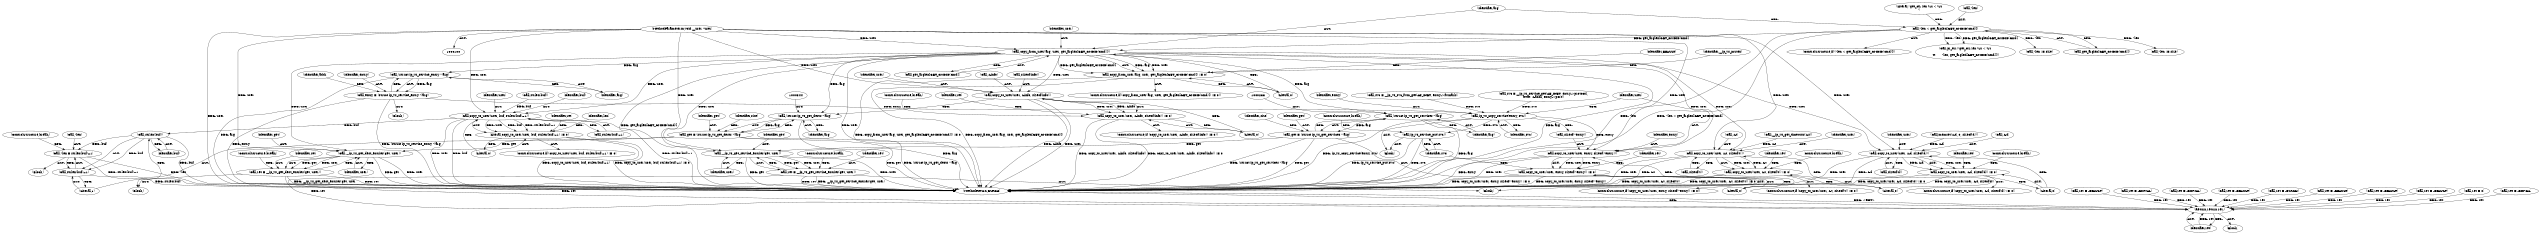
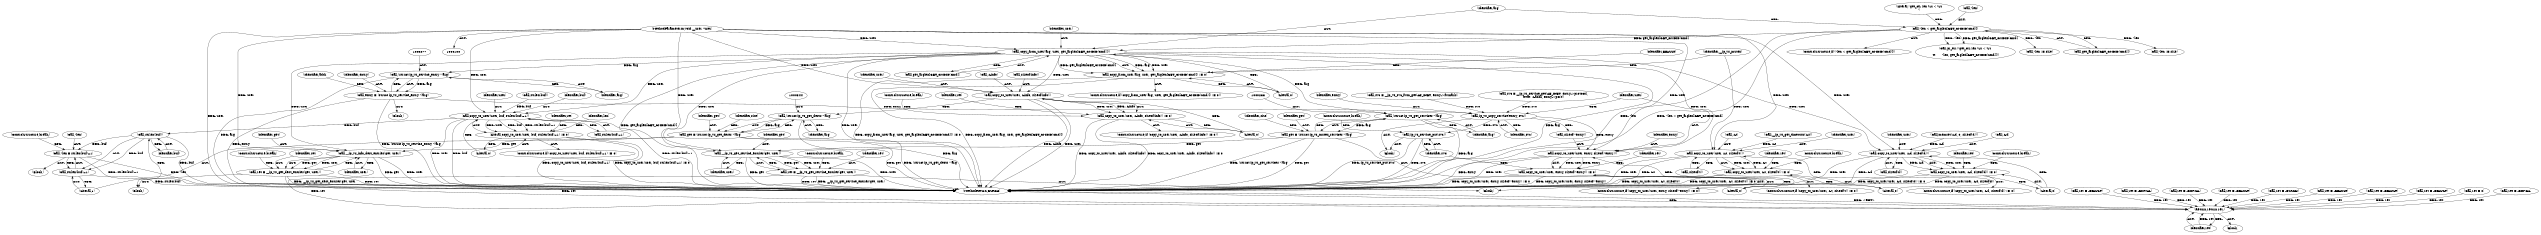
none -> (420, 52)
(1458, 59) -> (1733, 109)
(842, 66) -> none
(1317, 135) -> (1317, 135)
(370, 154) -> (370, 154)
(1248, 183) -> none
